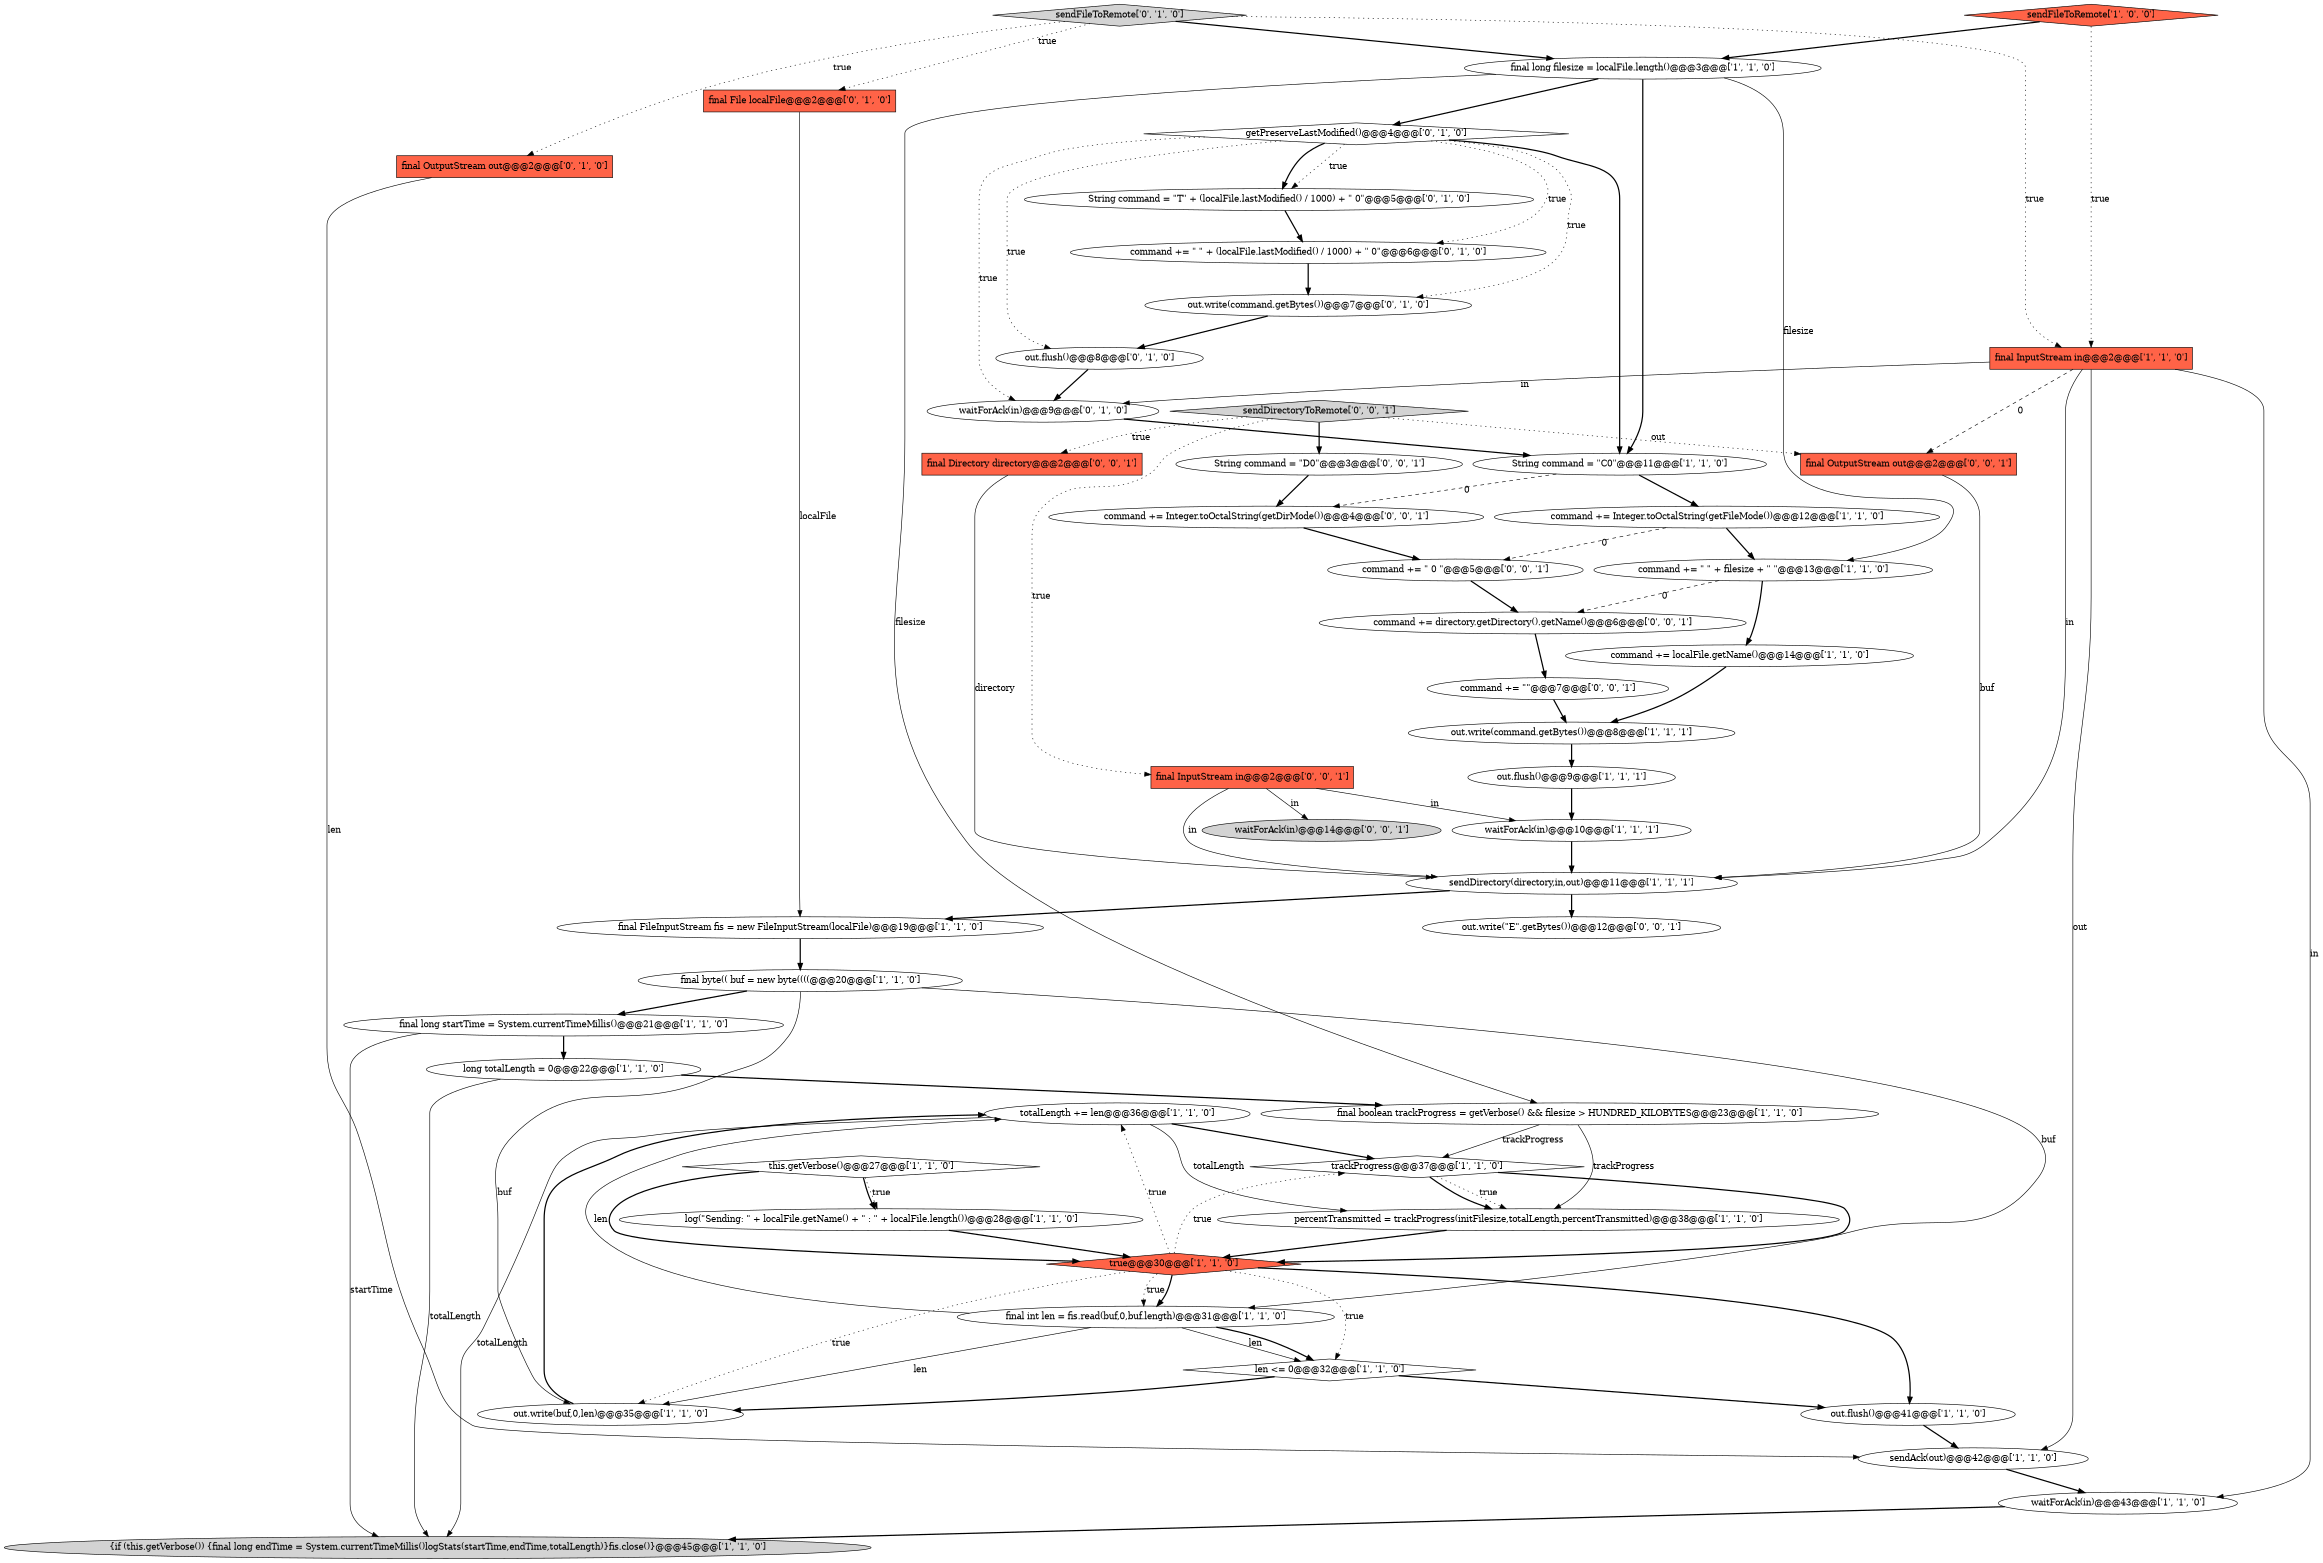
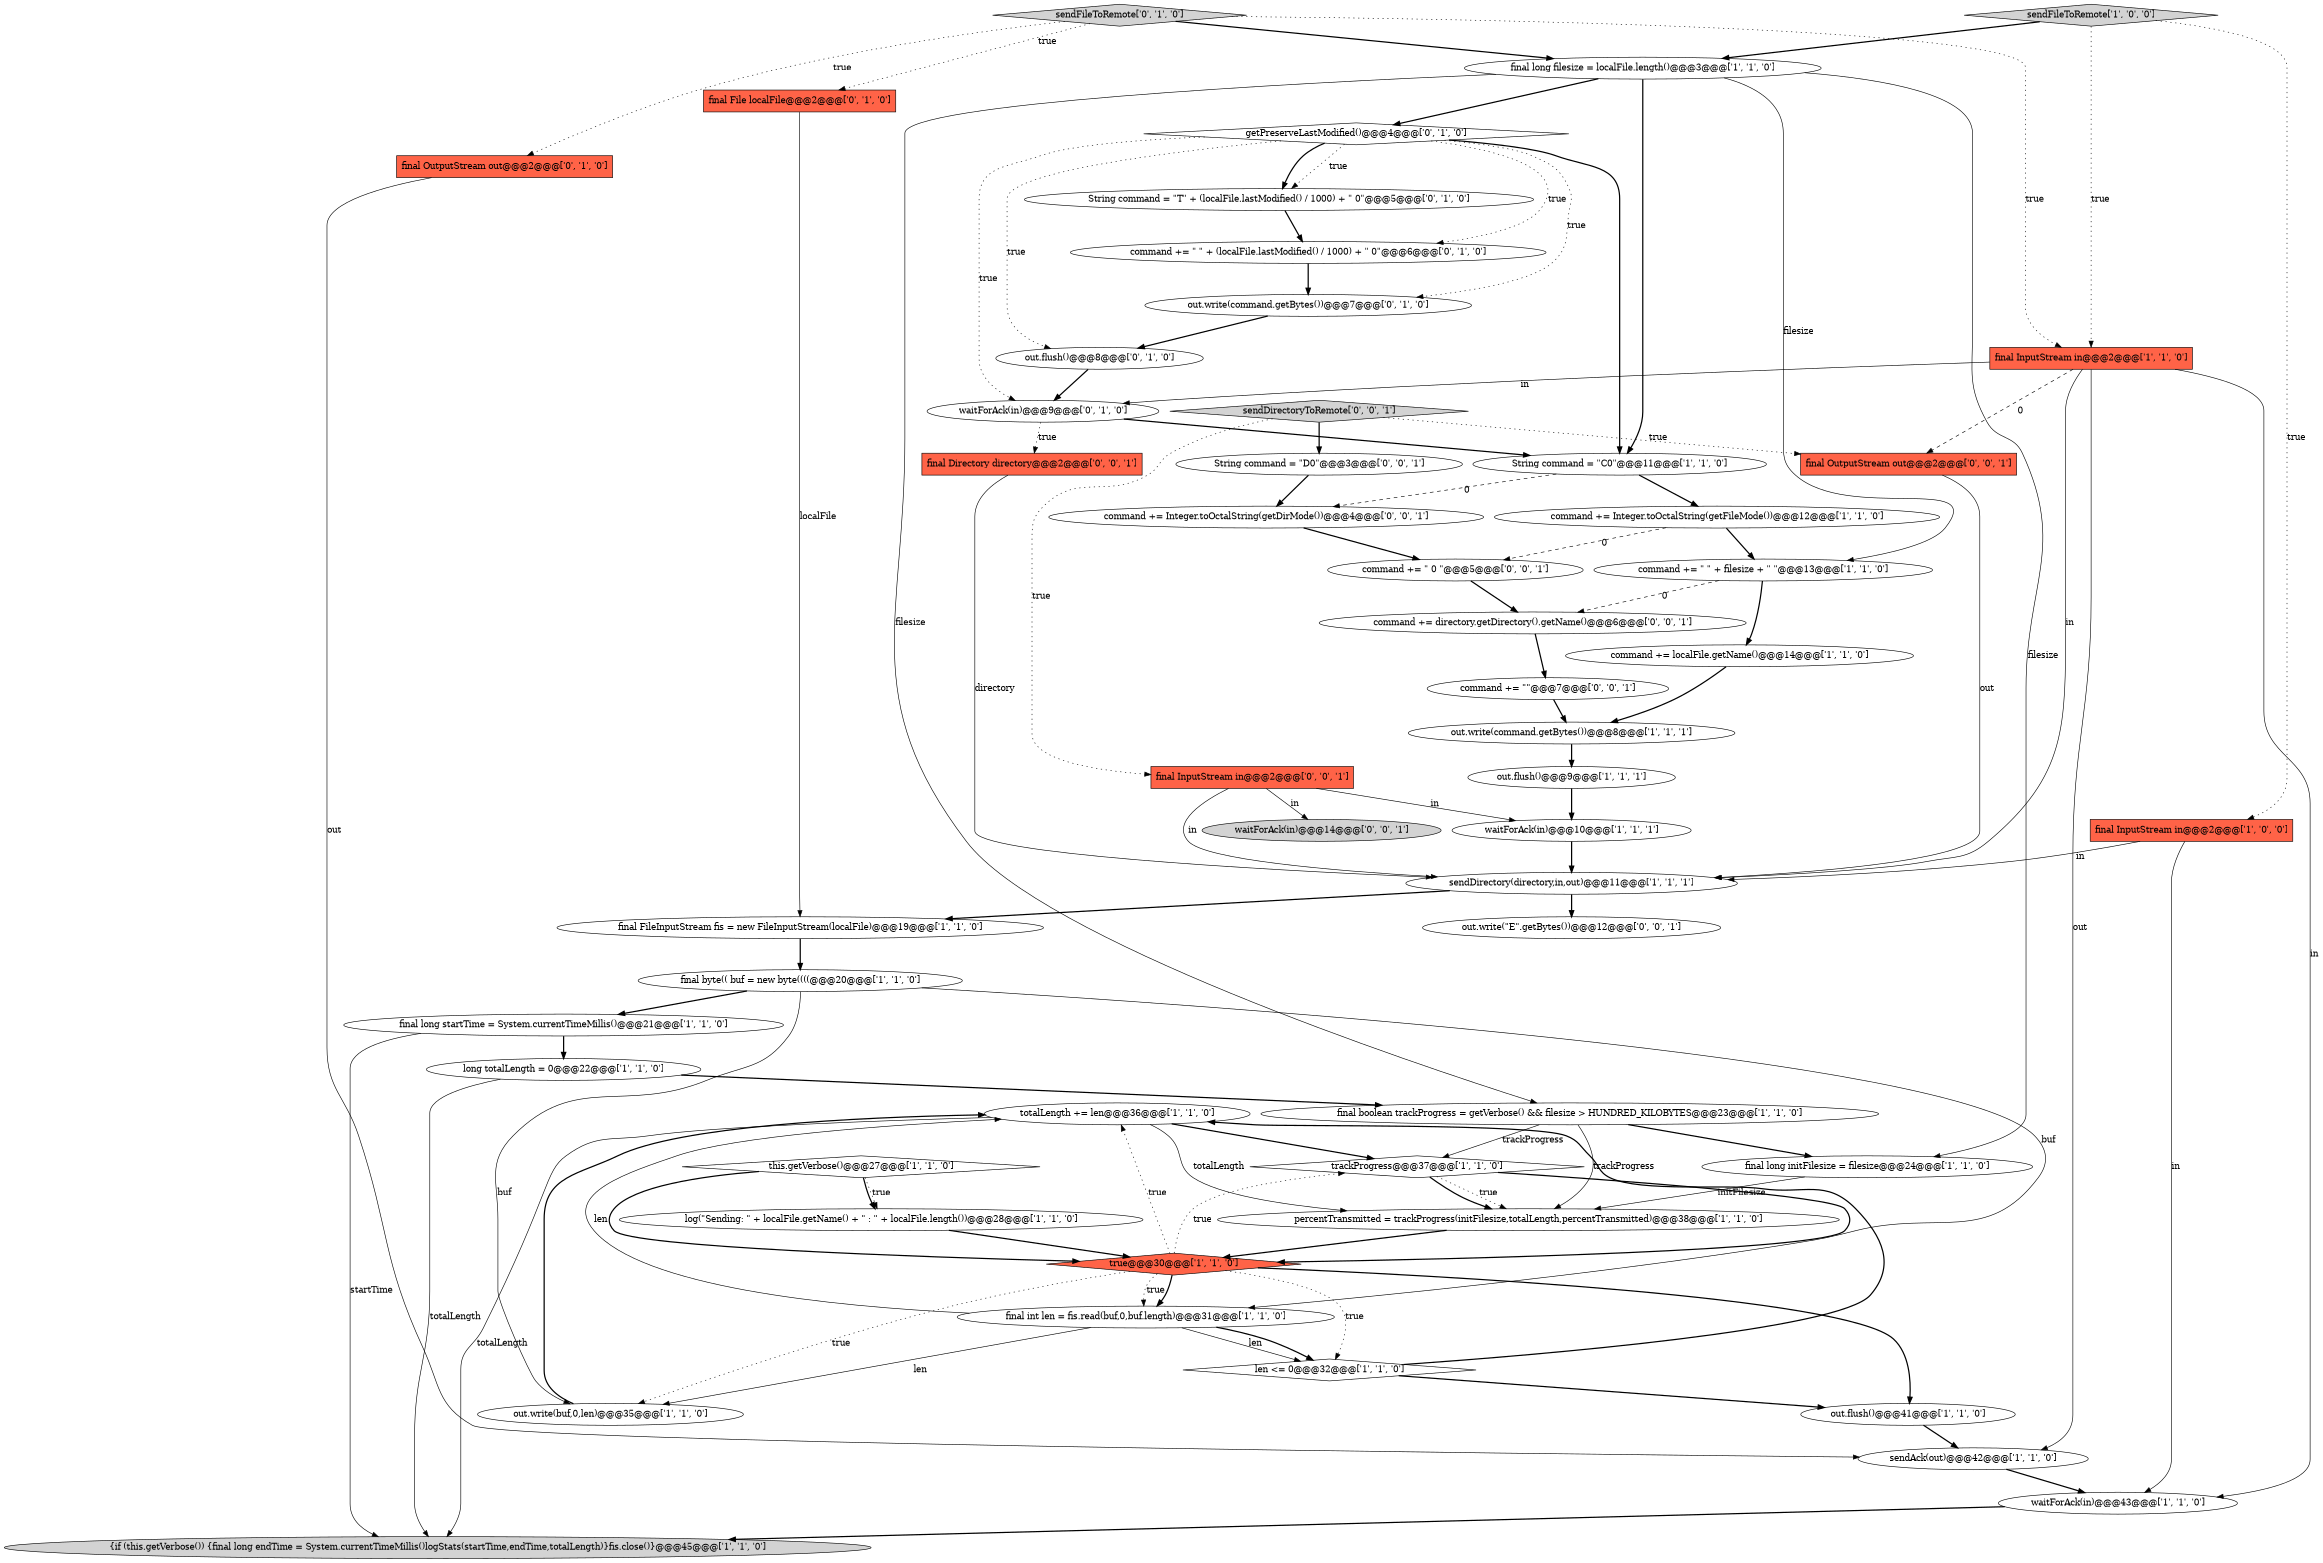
(2091, 15) -> (2091, 15)
(1156, 429) -> (1038, 435)
(1658, 438) -> (1658, 438)
(1987, 689) -> (1987, 689)
(334, 830) -> (334, 830)
none -> (2192, 830)
none -> (1867, 1167)
(1008, 1399) -> (1815, 1190)
